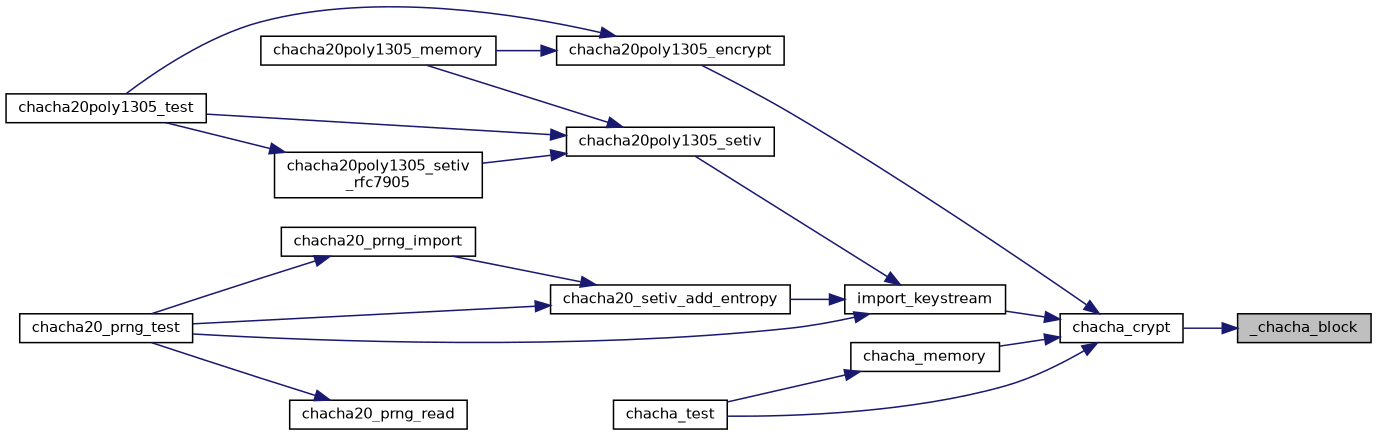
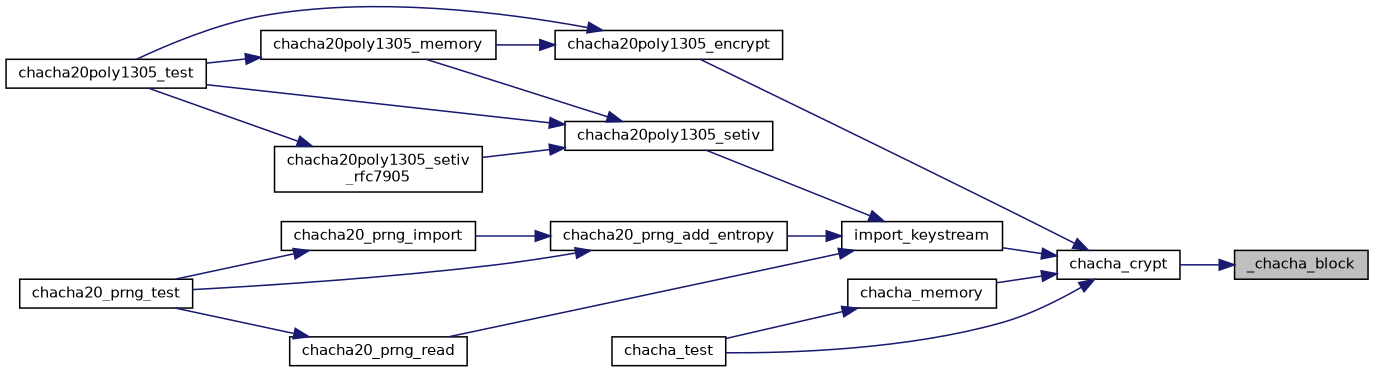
none -> (226, 61)
(670, 299) -> (669, 236)
(524, 342) -> (644, 295)
